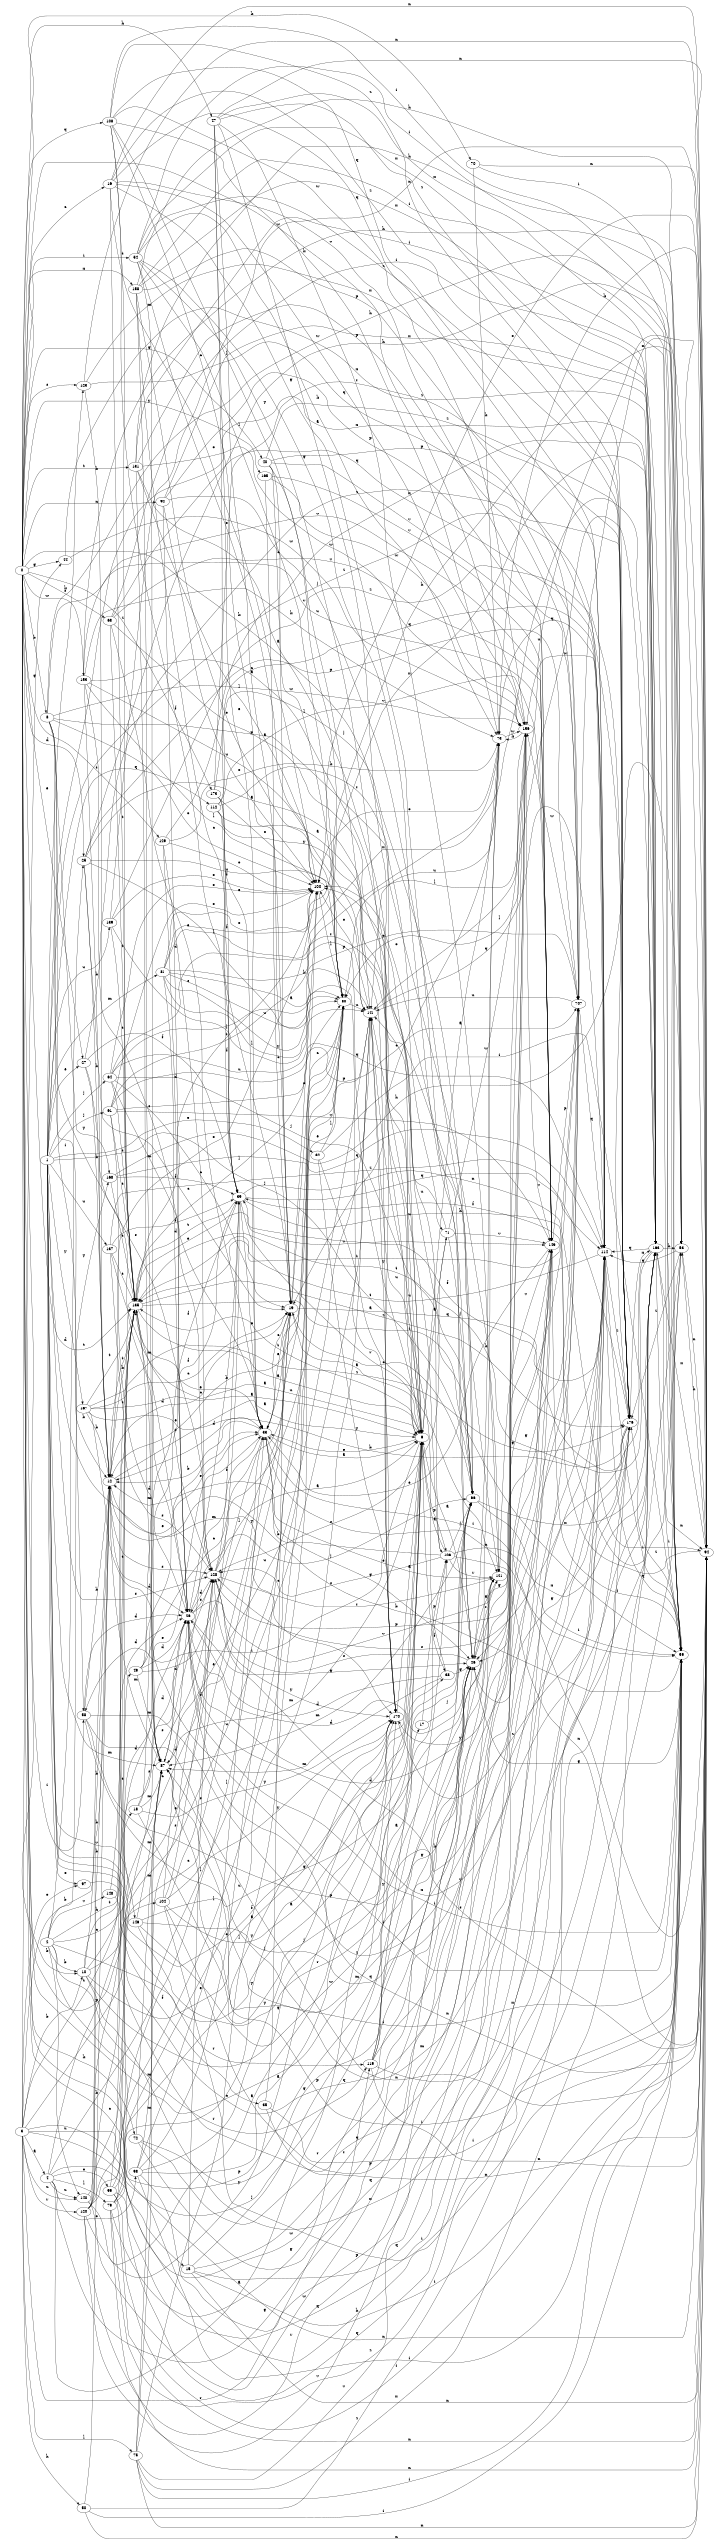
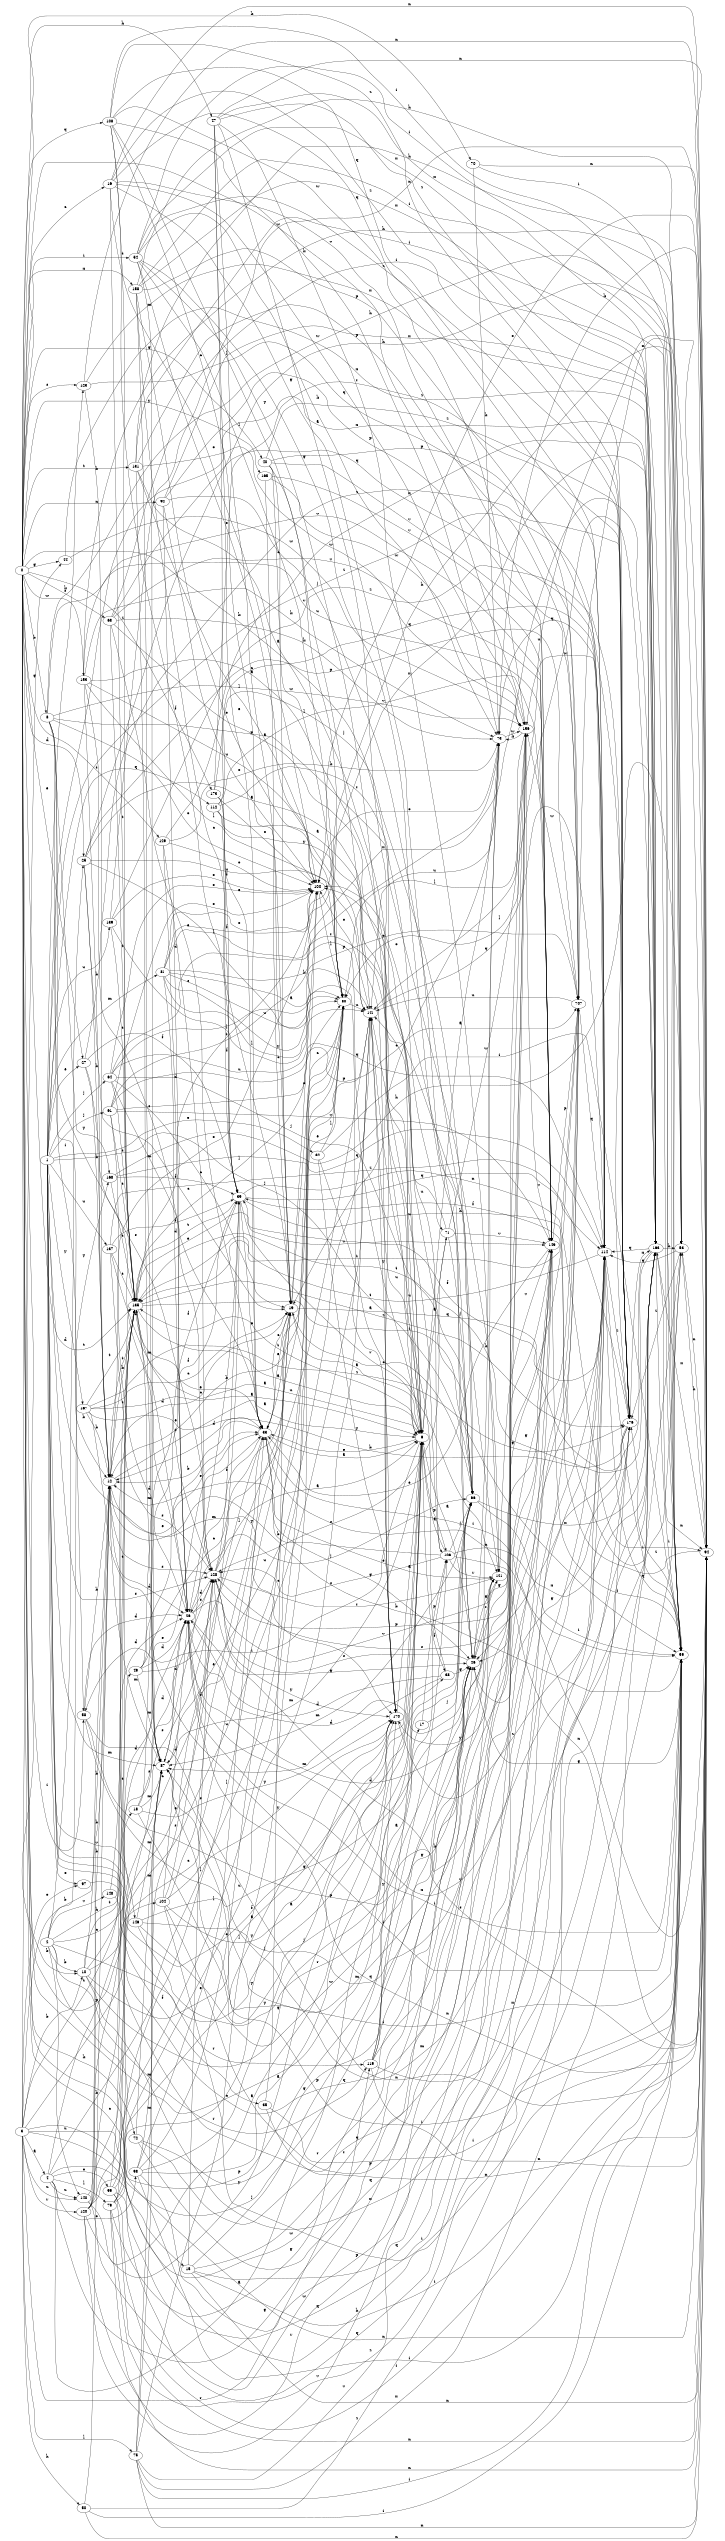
none -> (315, 650)
(433, 1910) -> none
